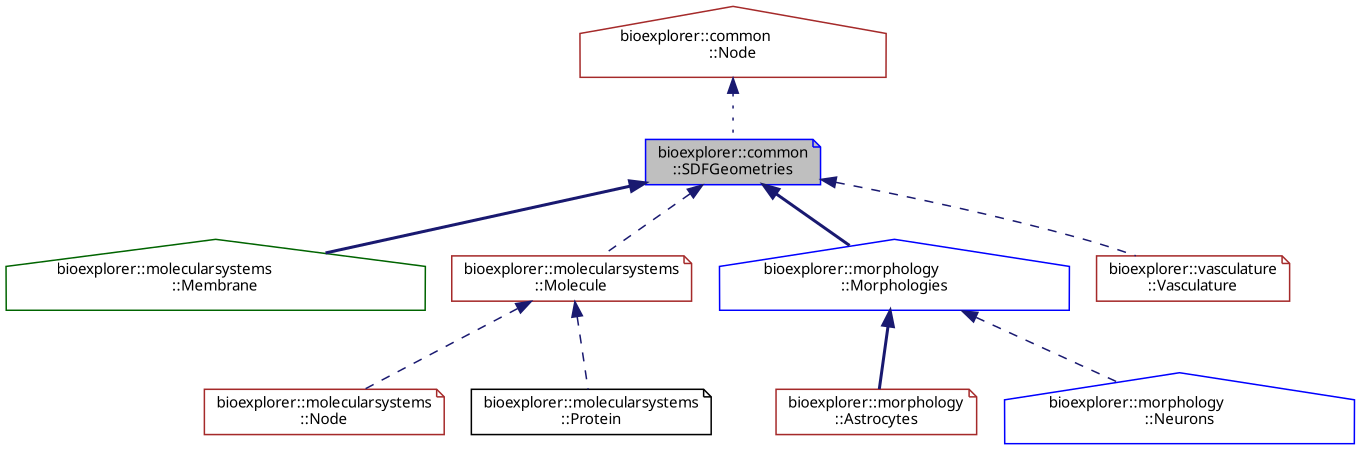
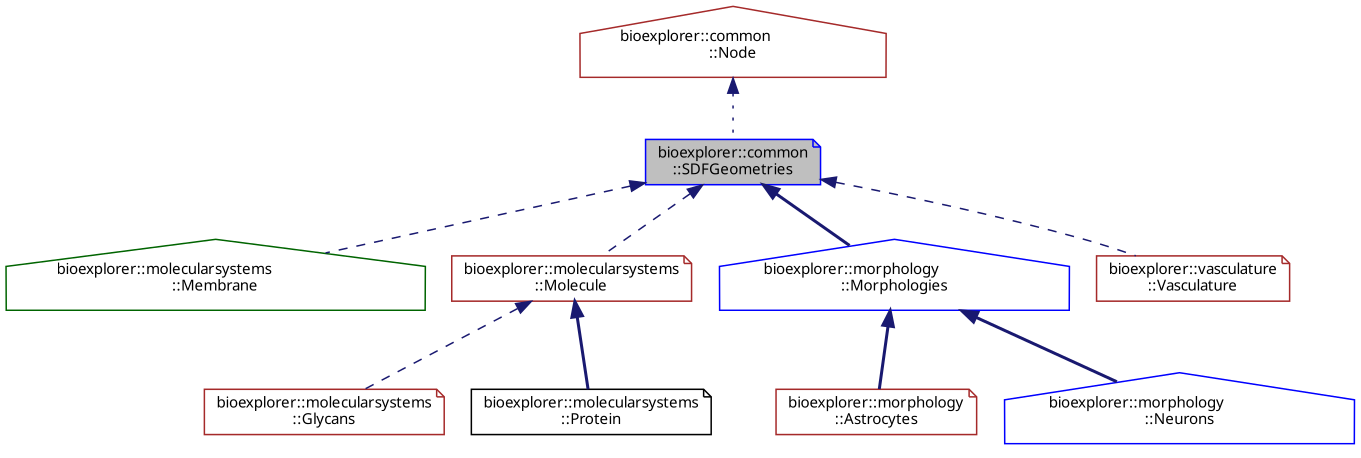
(478, 220) -> (478, 220)
(1046, 350) -> (1046, 350)
(583, 353) -> (583, 353)
(324, 412) -> (324, 412)
